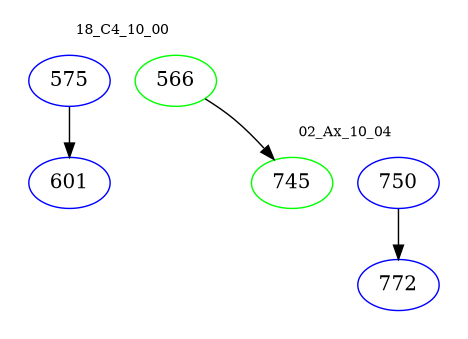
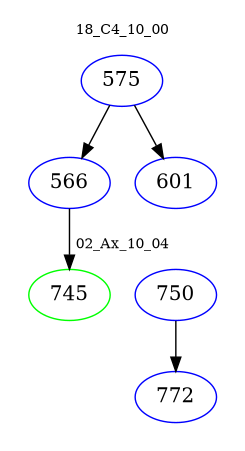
(176, 81) -> (69, 183)
none -> (99, 125)
